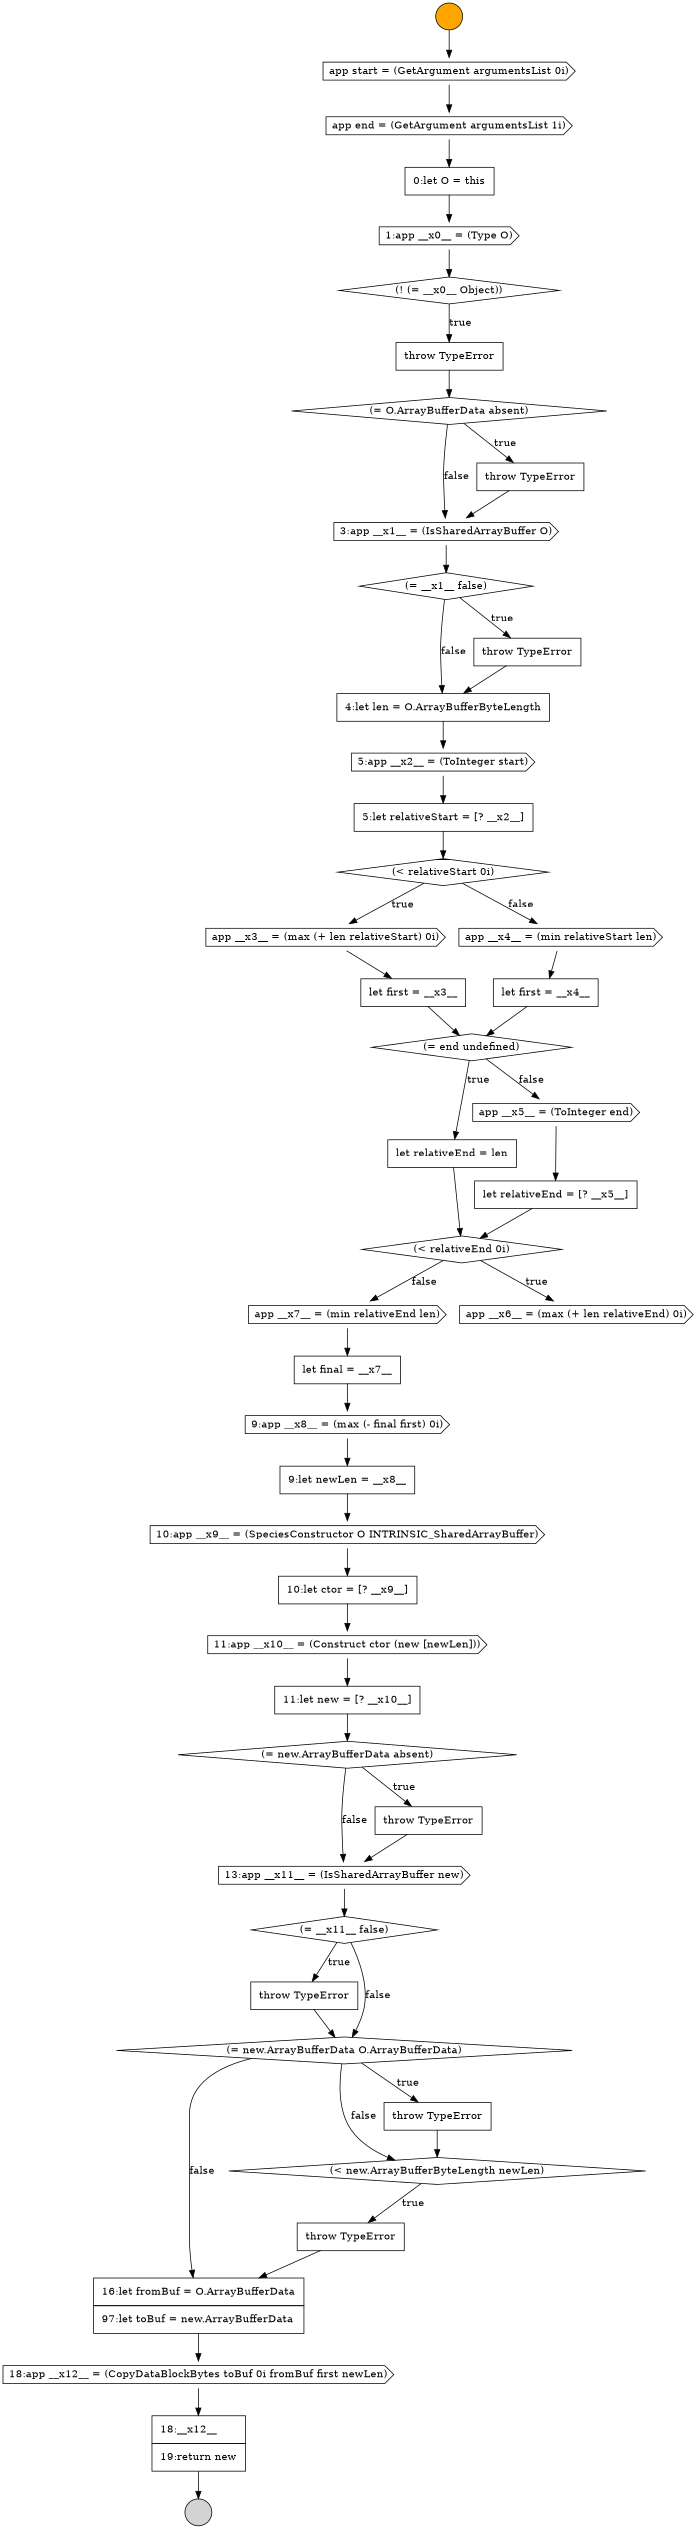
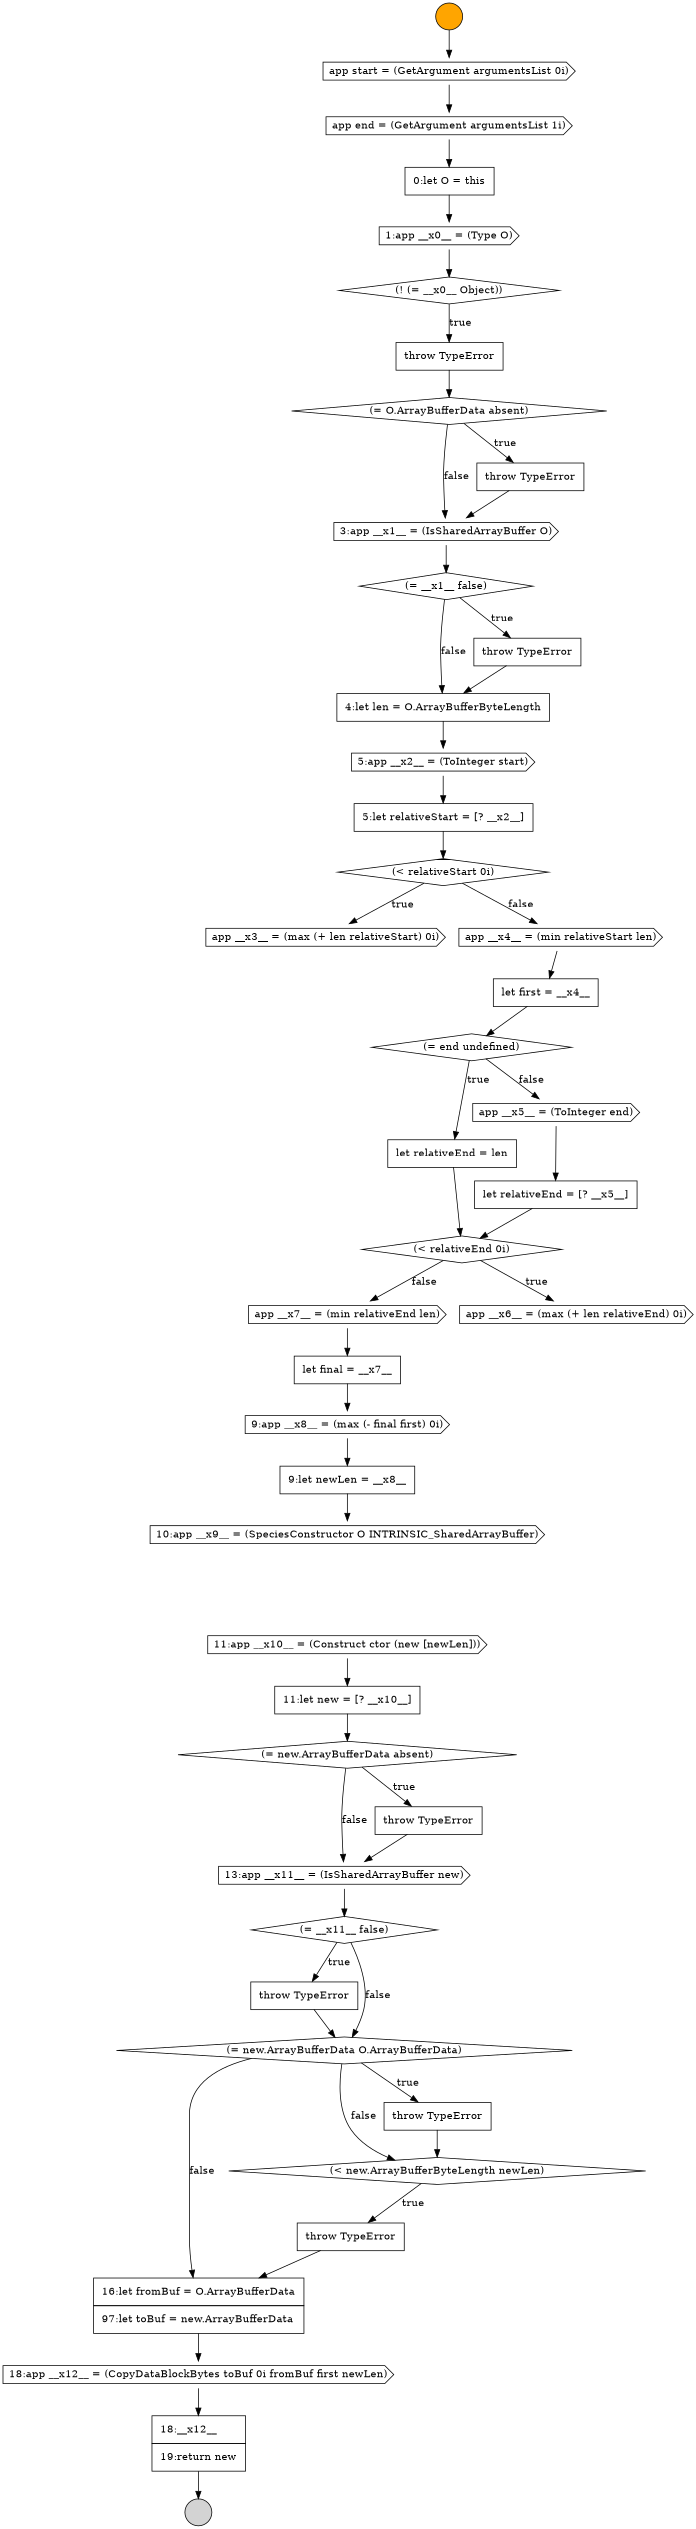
(413, 992) -> none
(347, 1590) -> none
